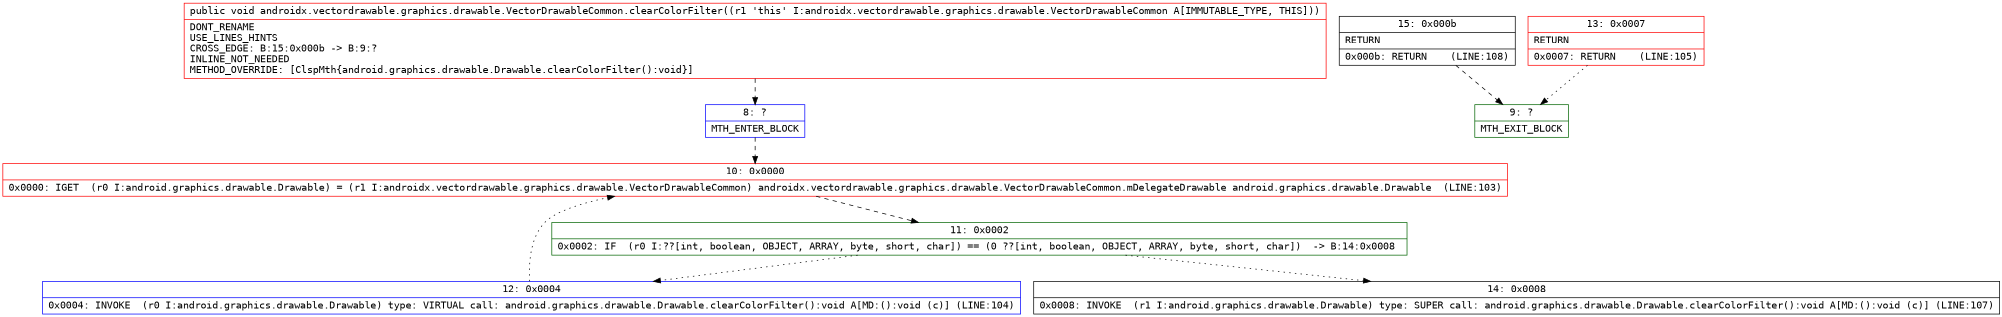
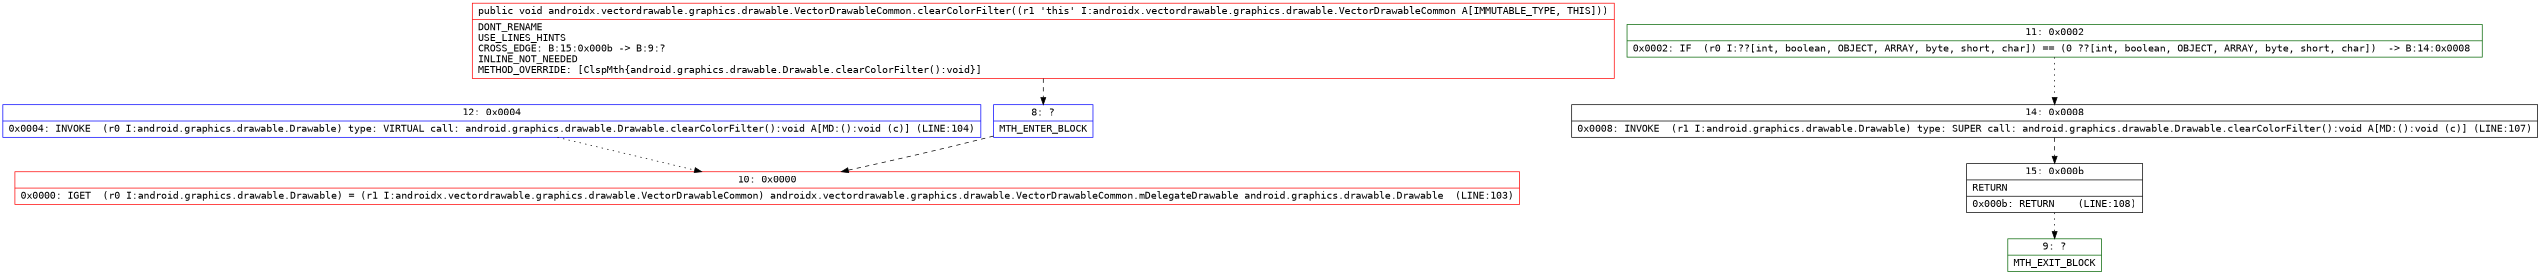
(1616, 41) -> none
(1476, 83) -> (2055, 222)
none -> (2055, 147)
(864, 208) -> none
(759, 268) -> none
